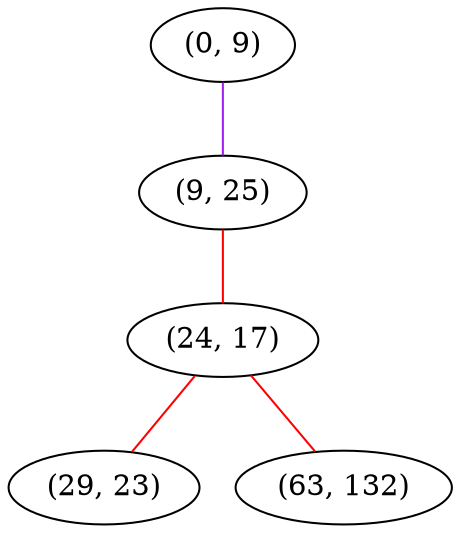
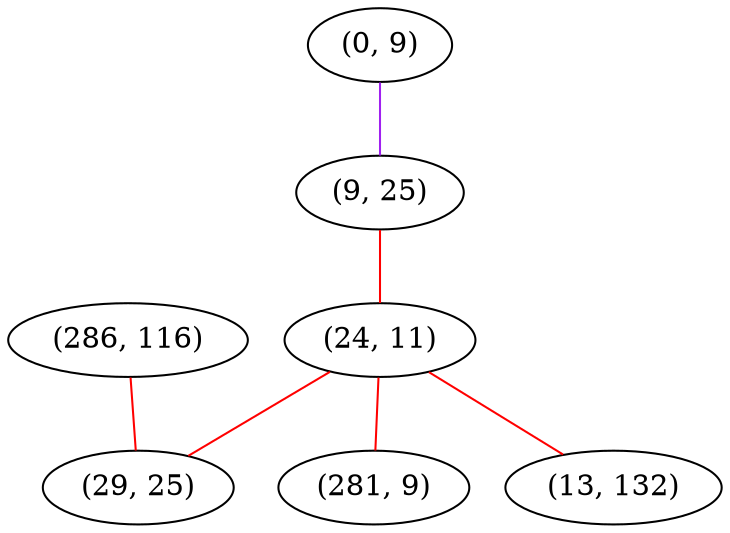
none -> (128, 340)
(223, 340) -> (380, 340)
(104, 488) -> (138, 488)
(344, 488) -> (614, 488)
none -> (374, 488)
